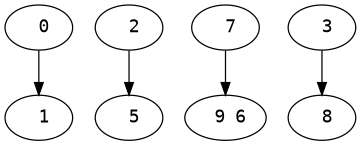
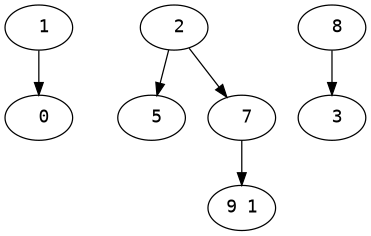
(39, 67) -> (39, 67)
(322, 67) -> (332, 67)
none -> (204, 68)
(226, 118) -> (242, 208)
